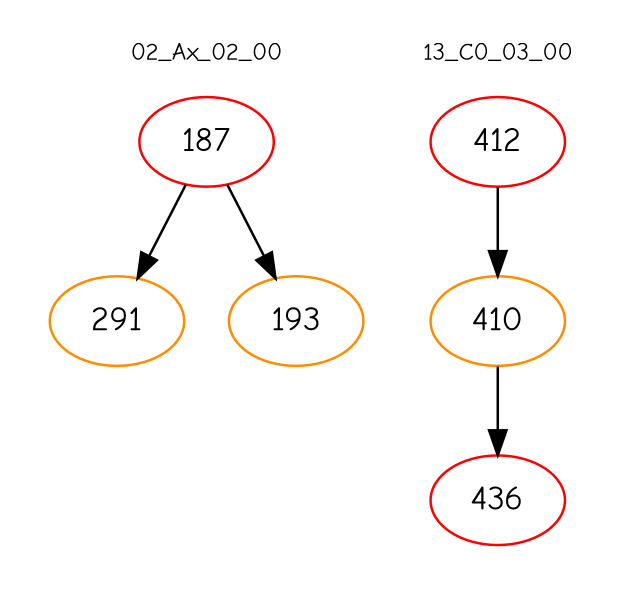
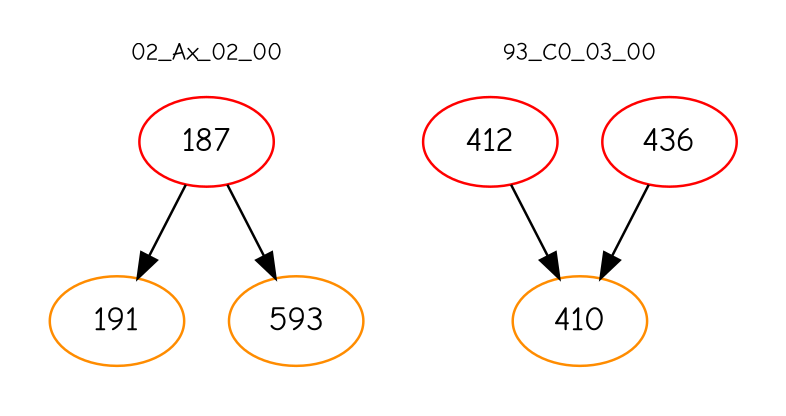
(499, 54) -> (580, 54)
(117, 321) -> (117, 321)
(296, 321) -> (296, 321)
(498, 398) -> (630, 220)
